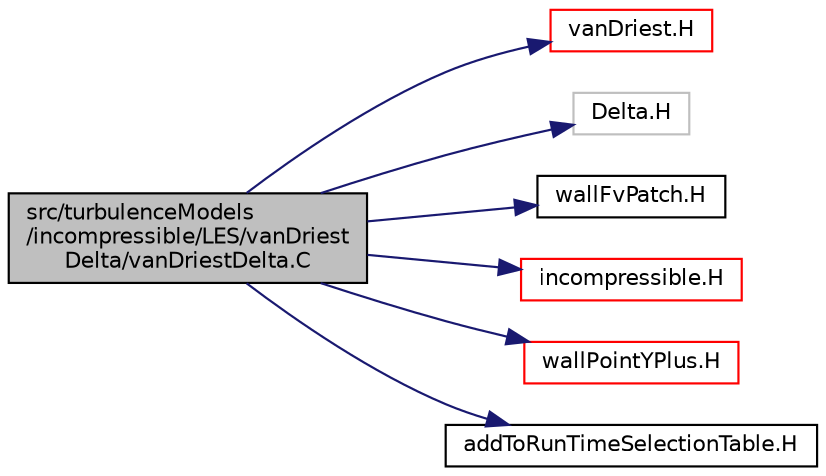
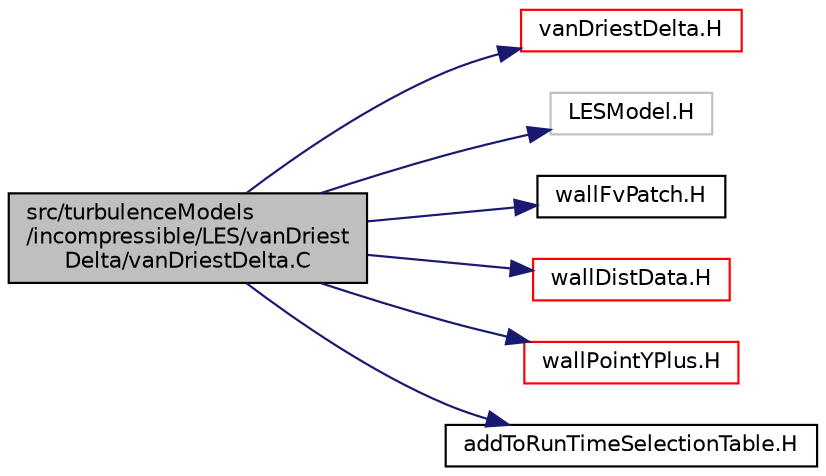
(631, 31) -> (631, 31)
(631, 114) -> (631, 114)
(631, 280) -> (631, 280)
